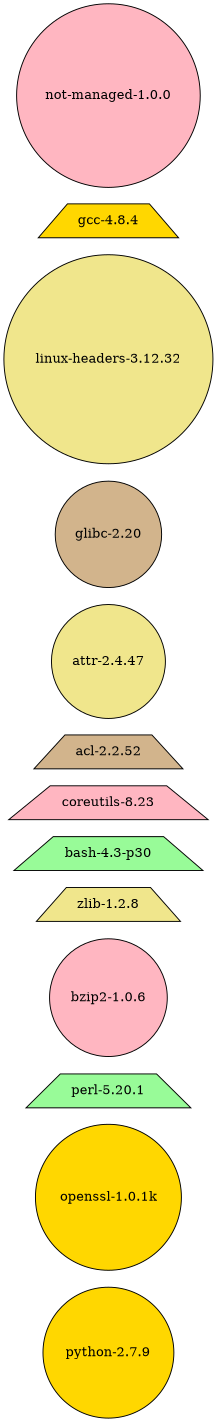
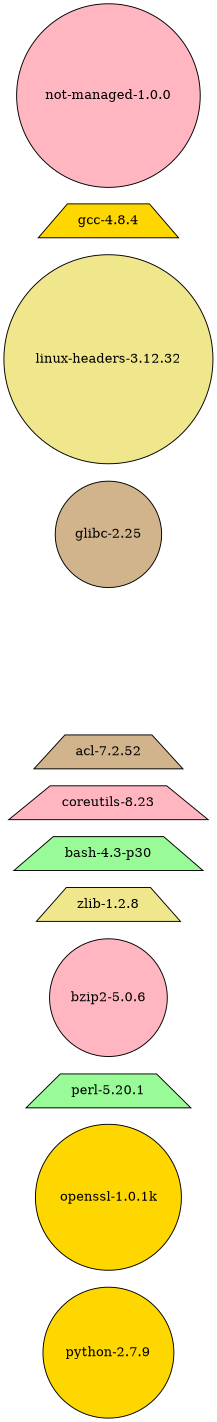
(108, 534) -> (108, 534)
(108, 661) -> none
(108, 752) -> (108, 752)
(108, 998) -> (108, 998)
